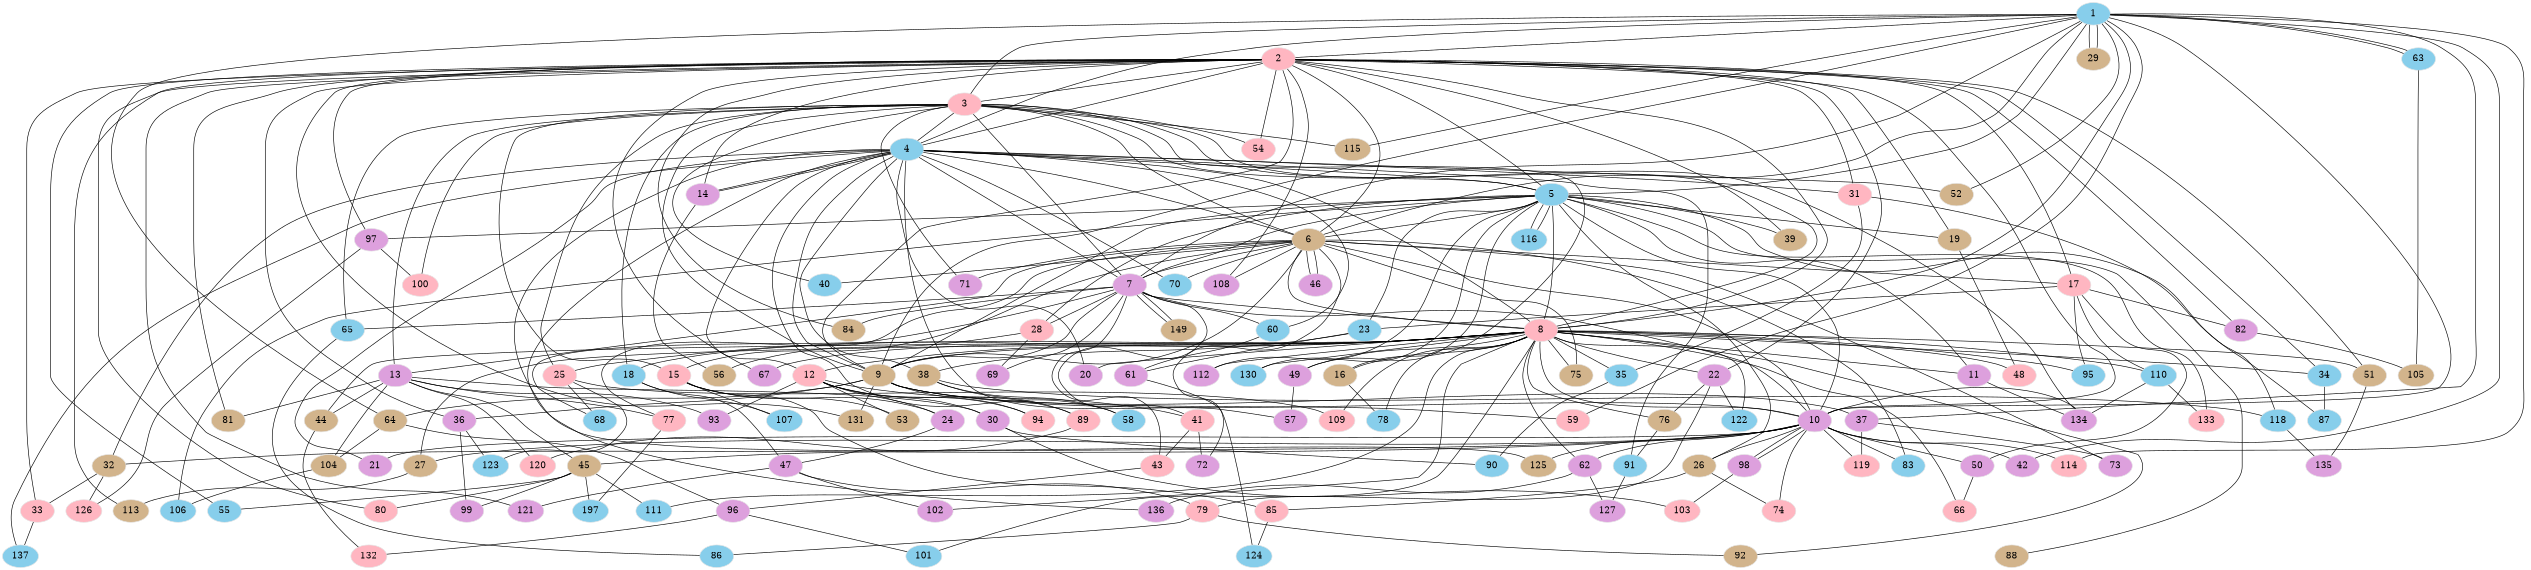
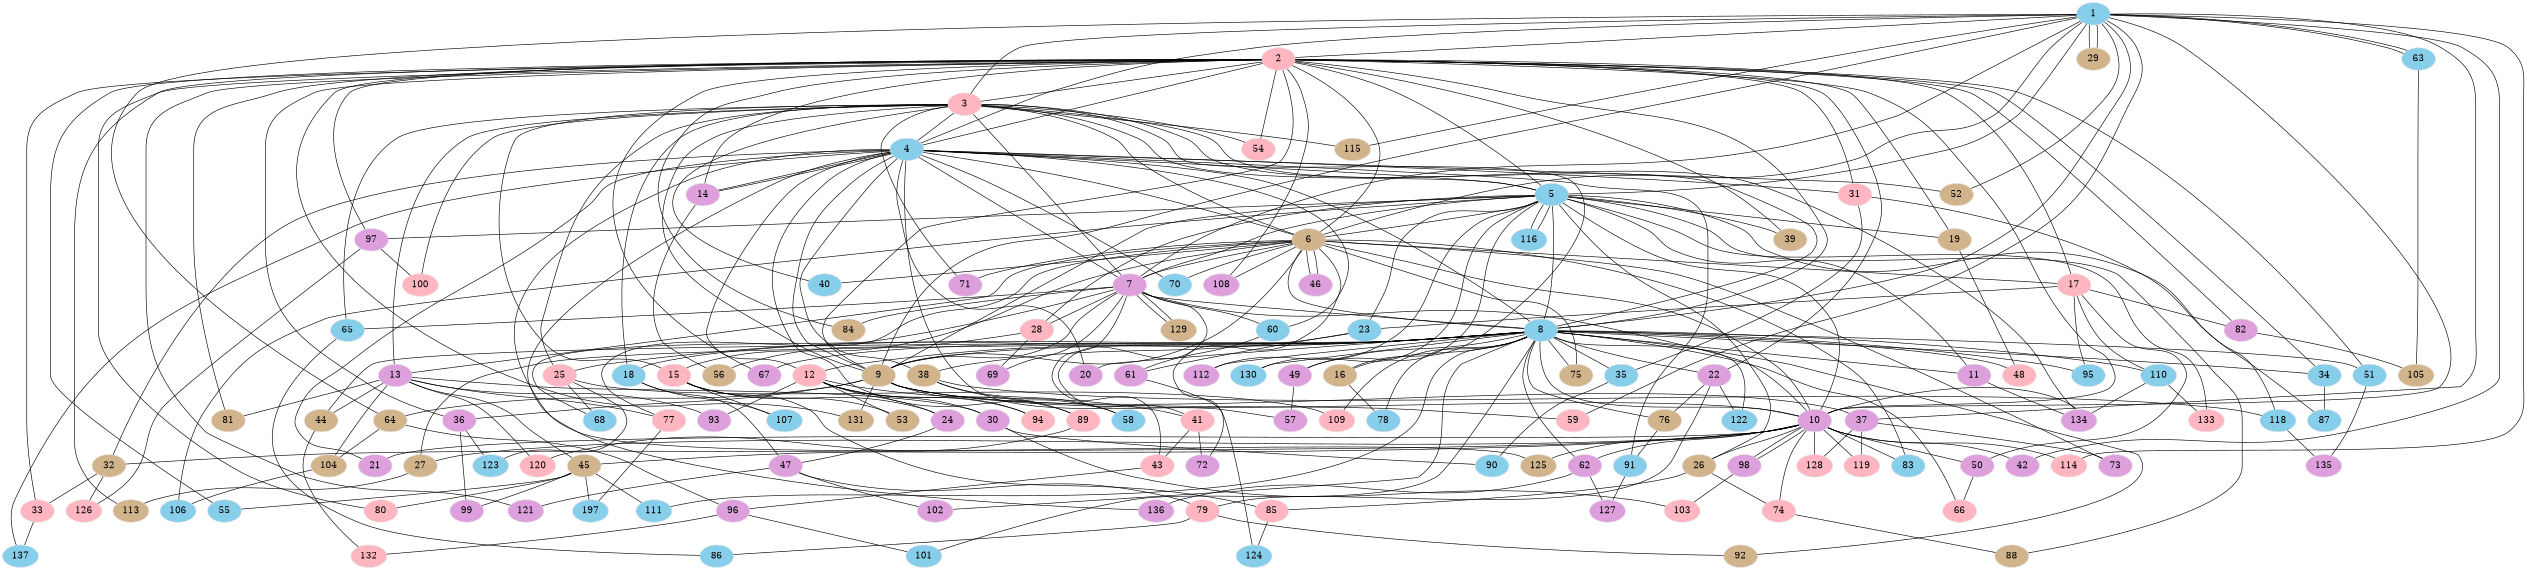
(1179, 330) -> (1179, 330)
(1541, 330) -> (1541, 330)
(2370, 375) -> (2370, 375)
none -> (1815, 466)
none -> (1895, 534)
